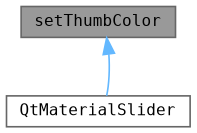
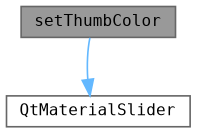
(109, 75) -> (88, 59)
